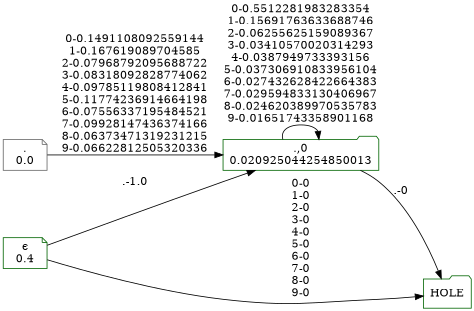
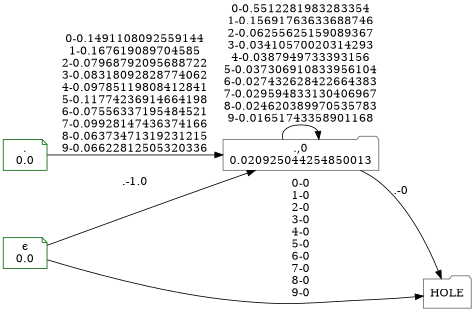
(25, 155) -> (25, 155)
(301, 155) -> (301, 155)
(25, 253) -> (25, 253)
(447, 294) -> (447, 294)
